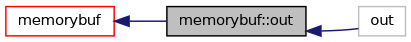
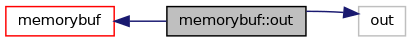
(340, 30) -> (325, 12)
